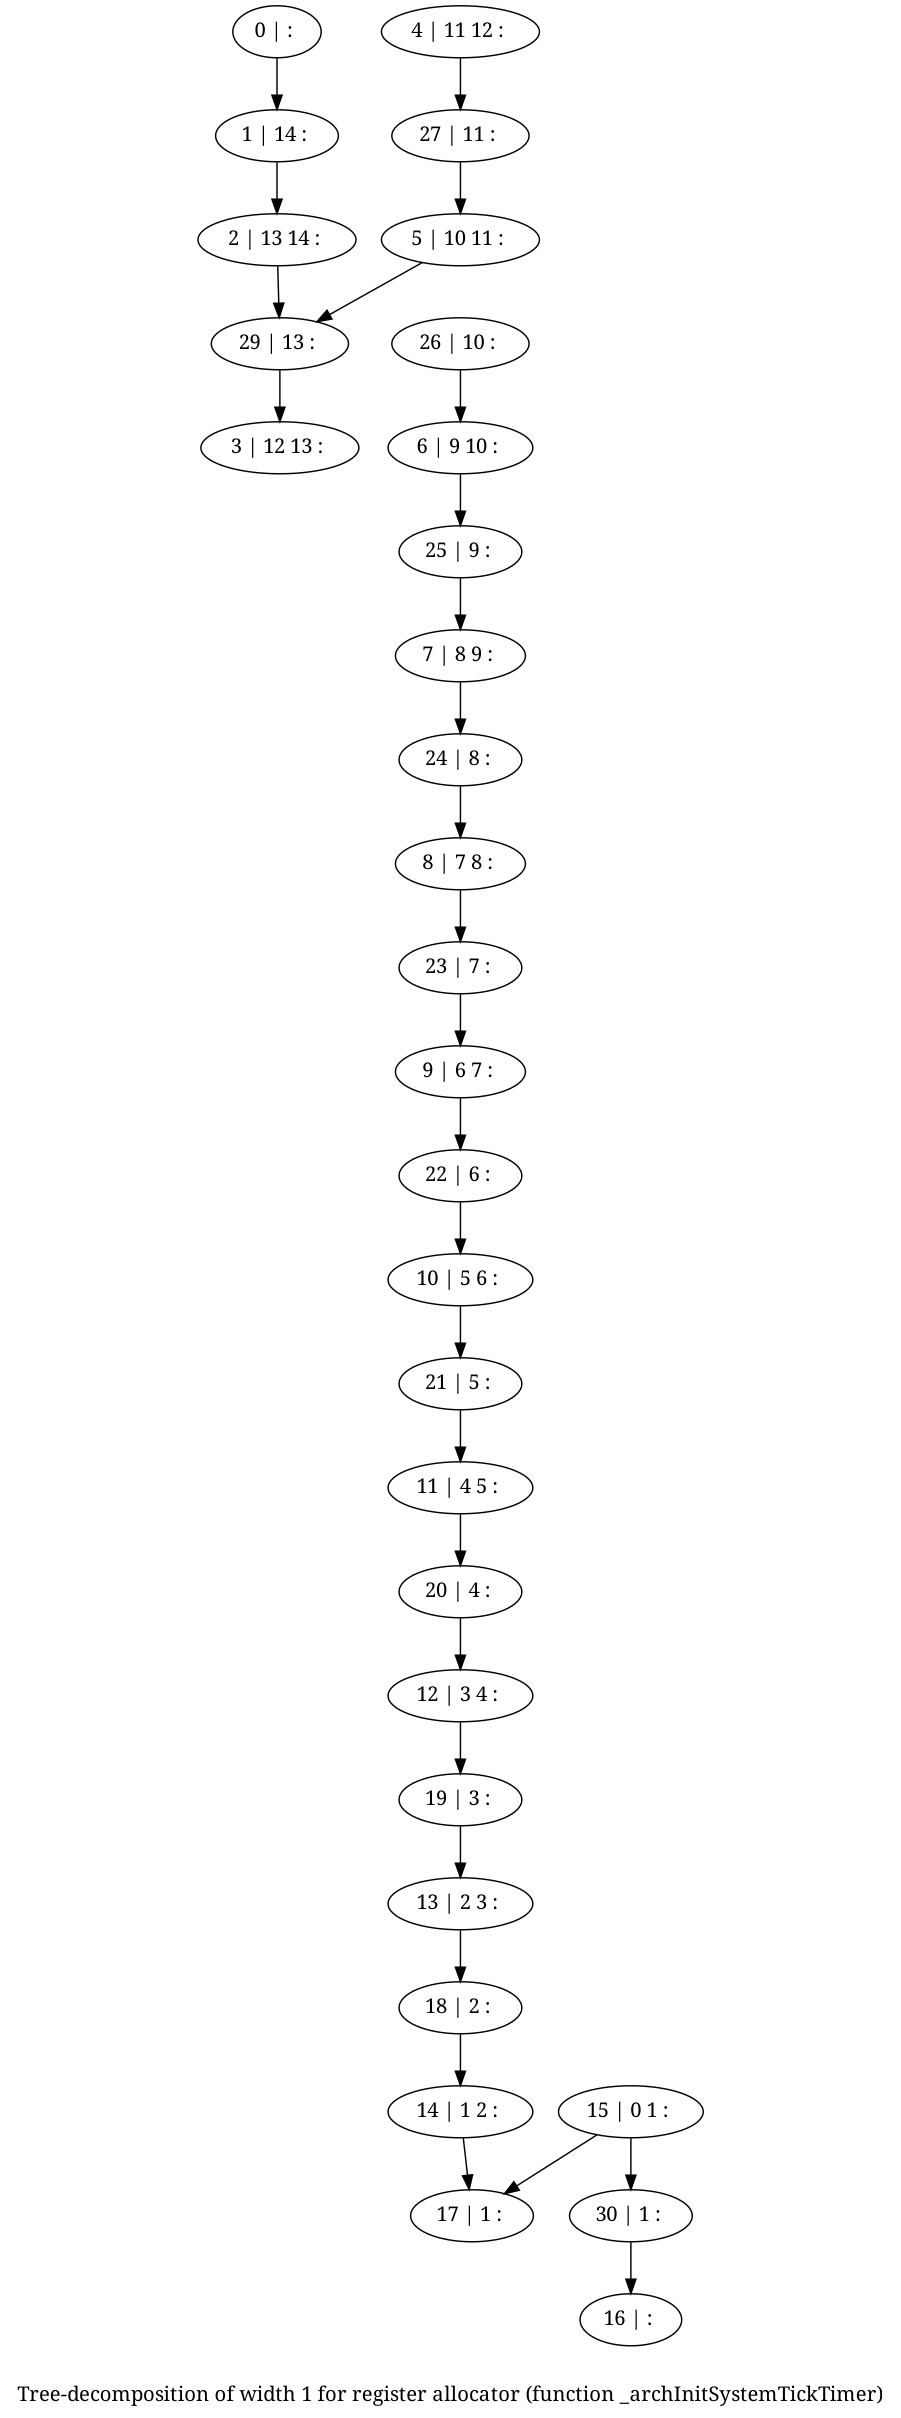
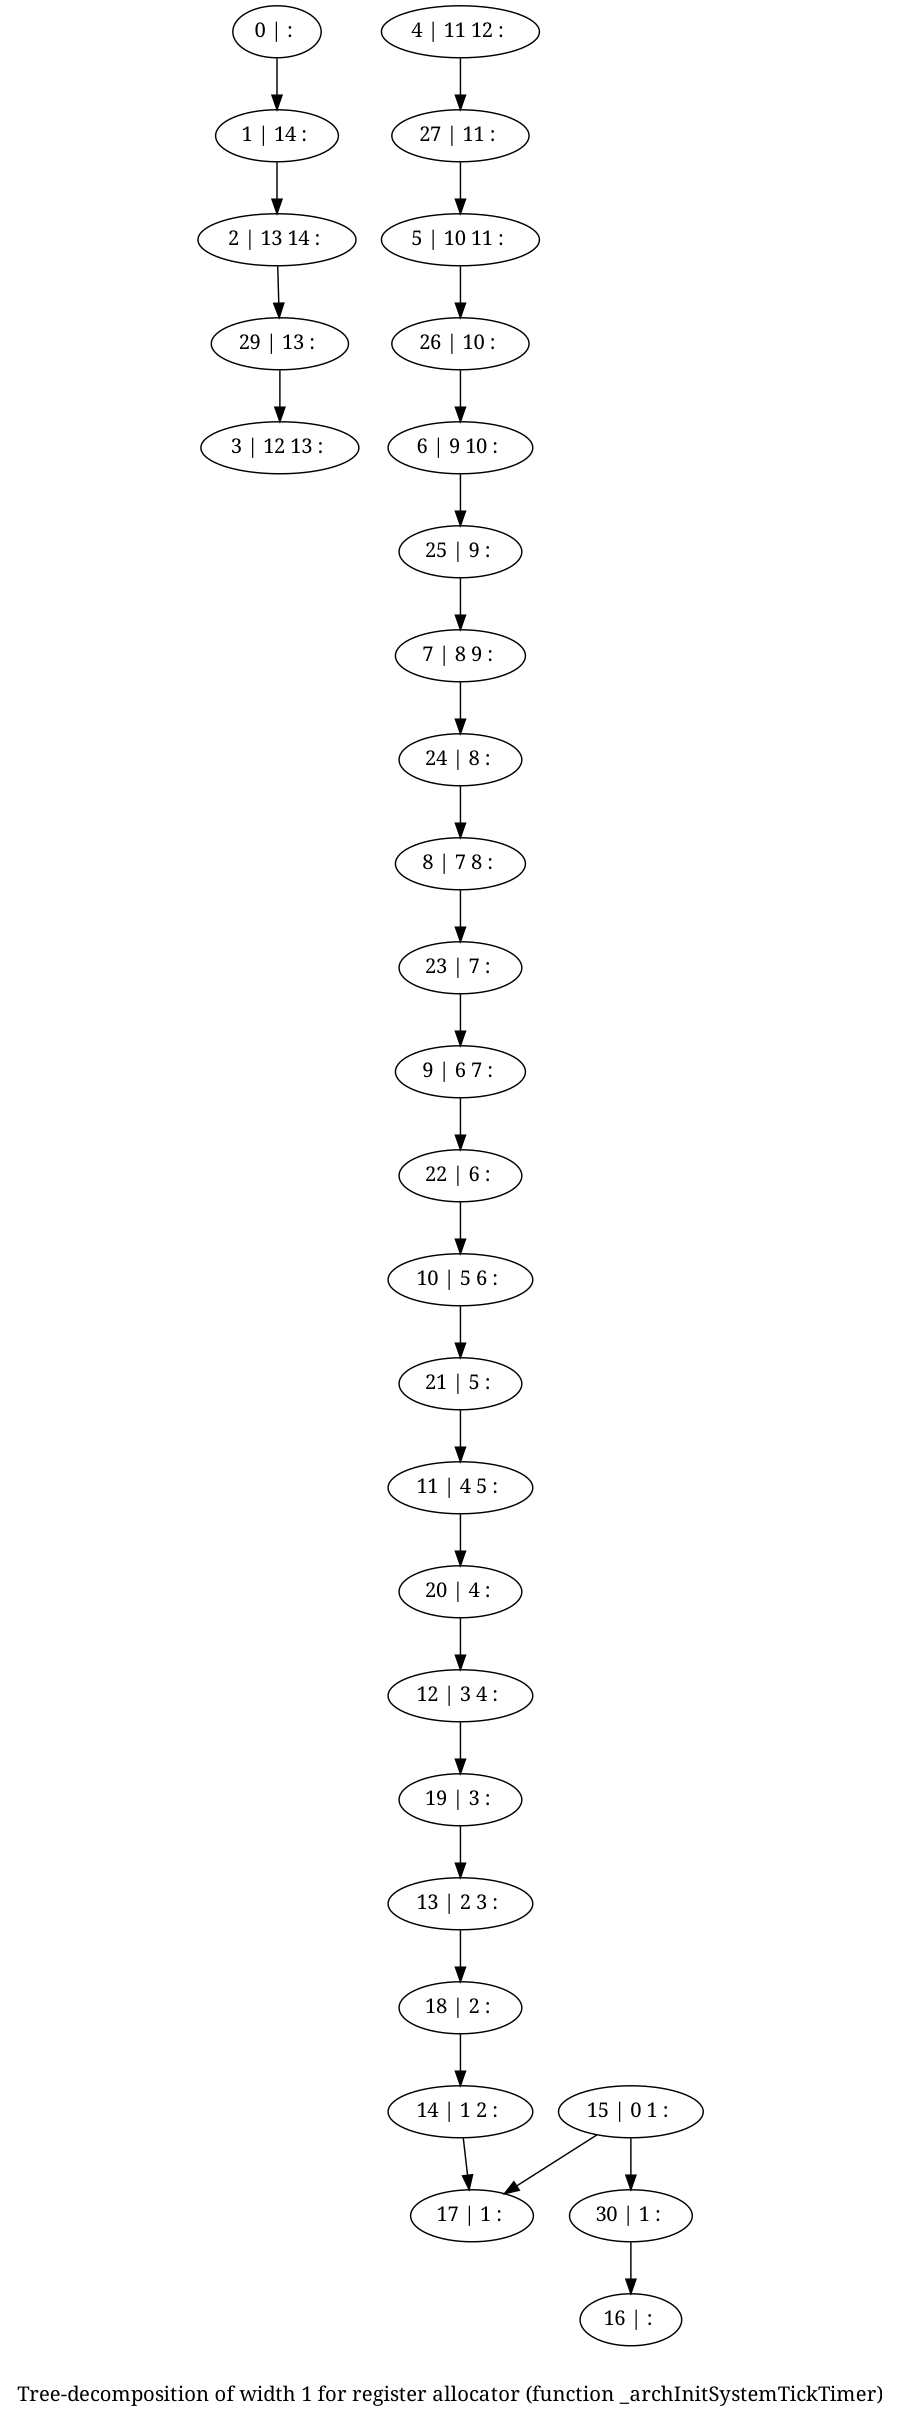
(376, 289) -> (460, 285)
